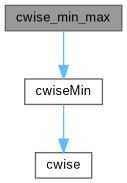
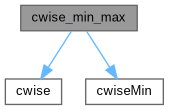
(64, 122) -> (60, 49)
